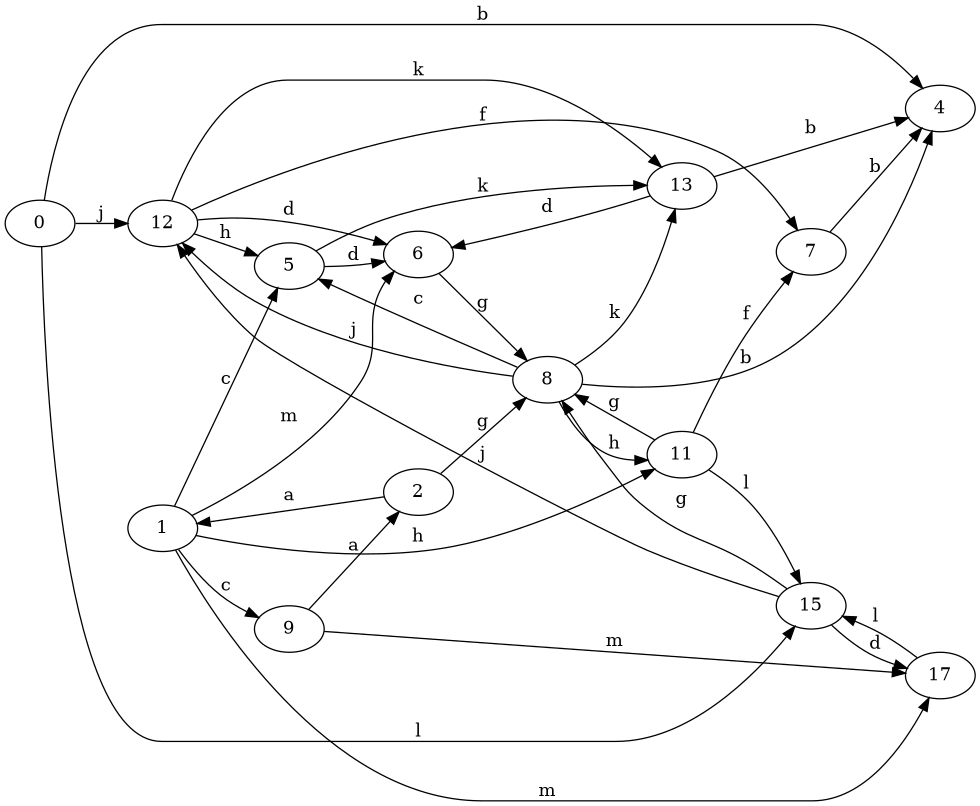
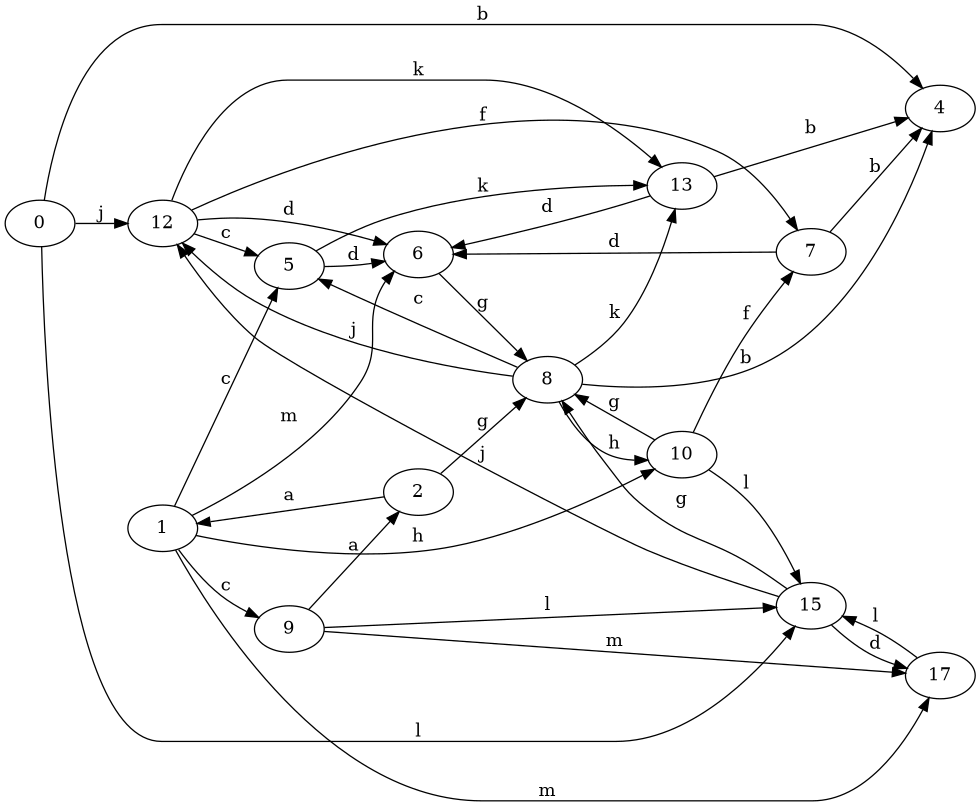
(226, 233) -> (226, 233)
none -> (621, 253)
(682, 455) -> (682, 455)
none -> (544, 618)
